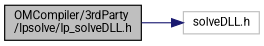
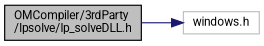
(221, 23) -> (221, 23)
